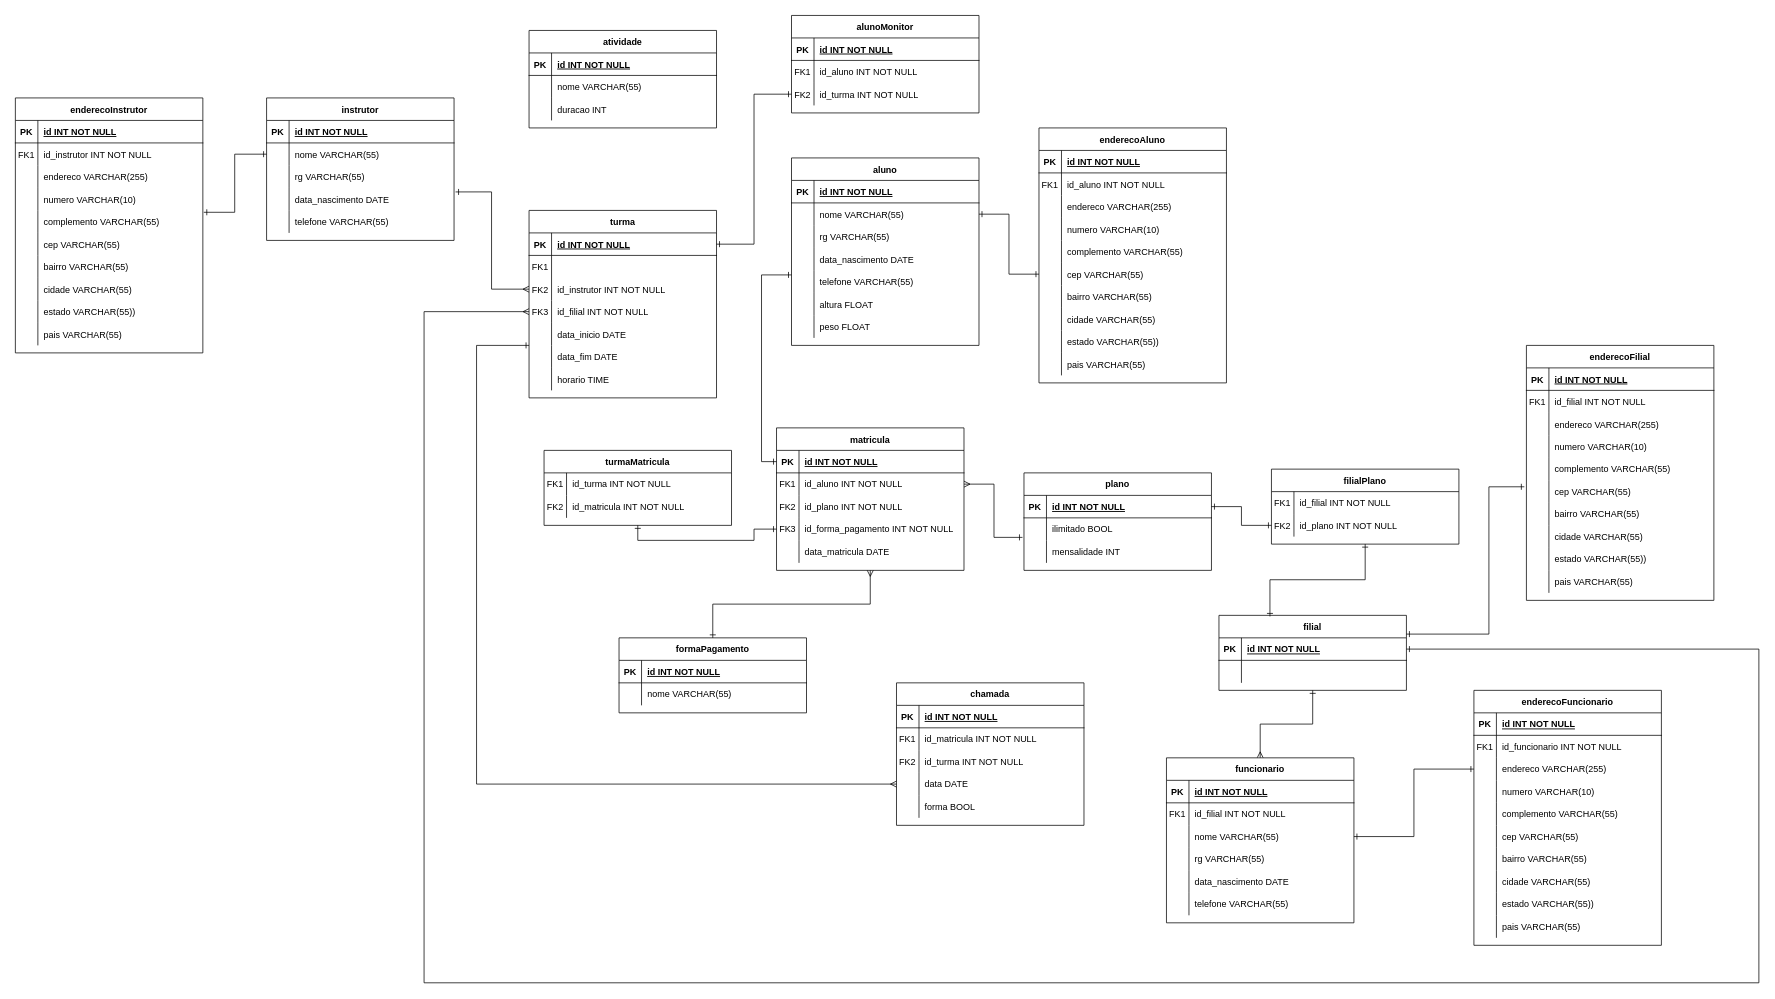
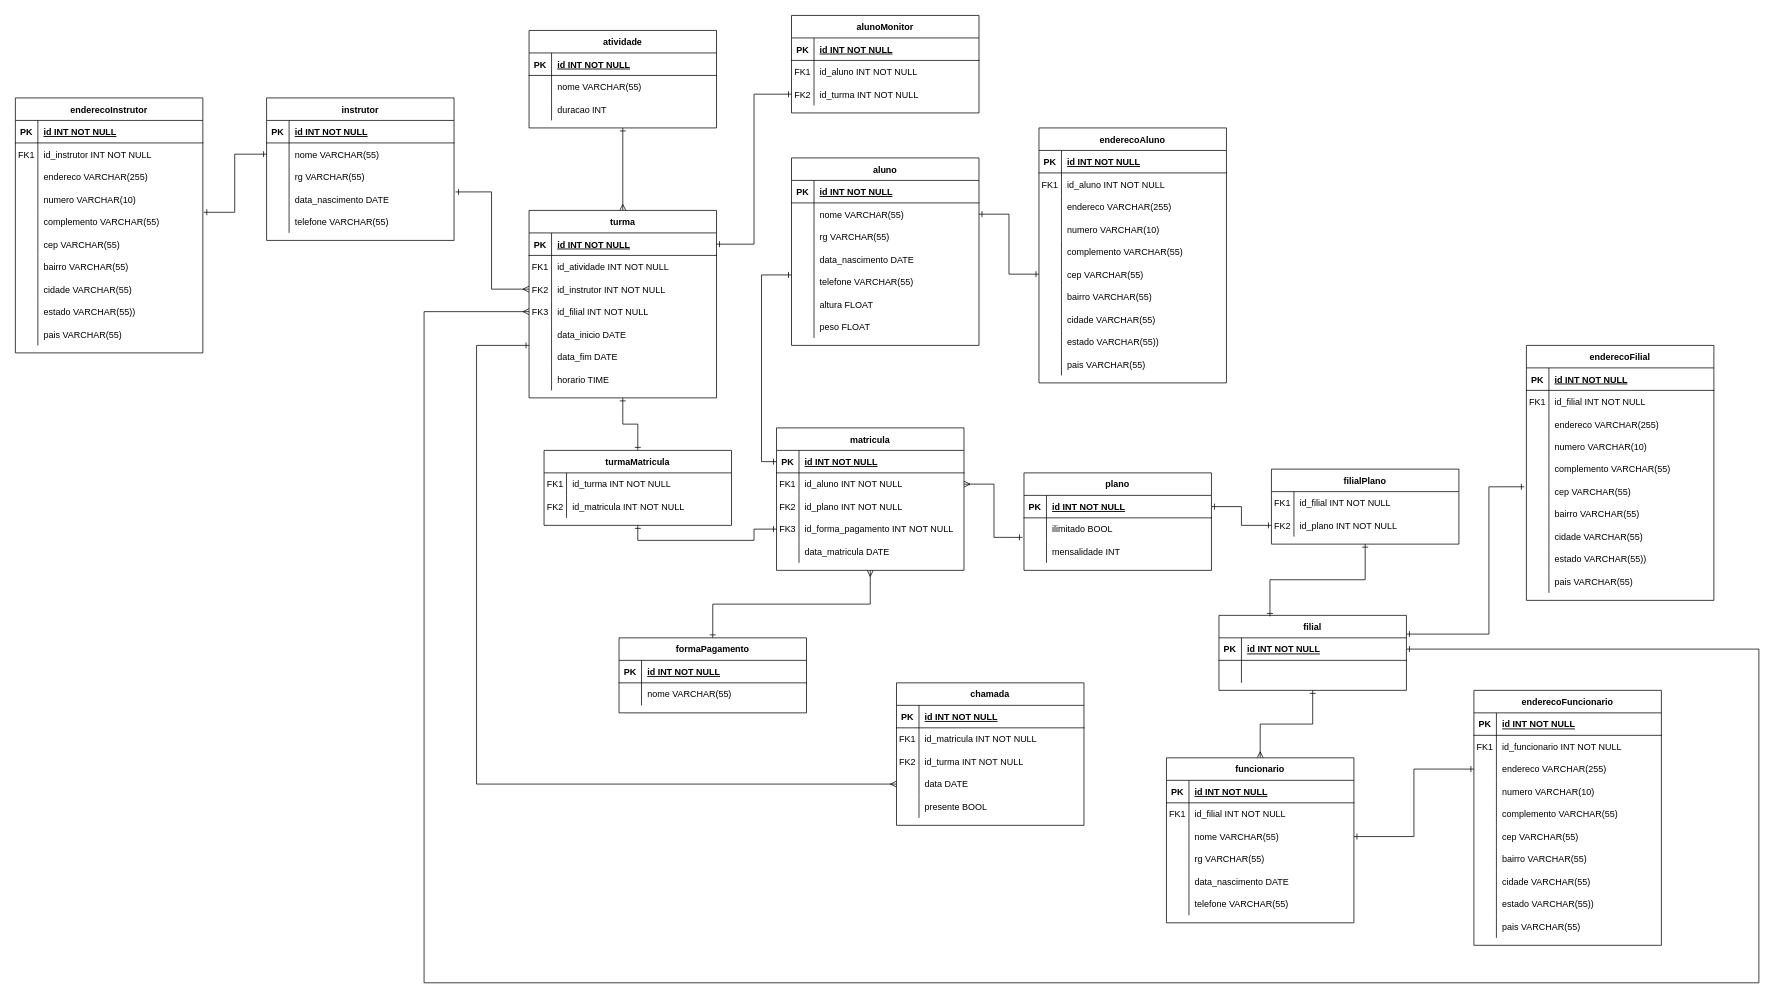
none -> (623, 170)
none -> (634, 267)
none -> (631, 424)
(949, 807) -> (956, 807)
